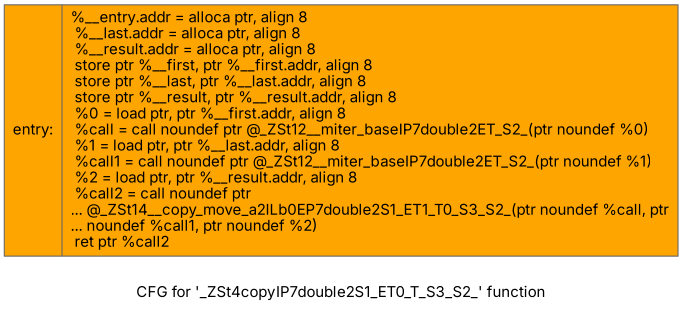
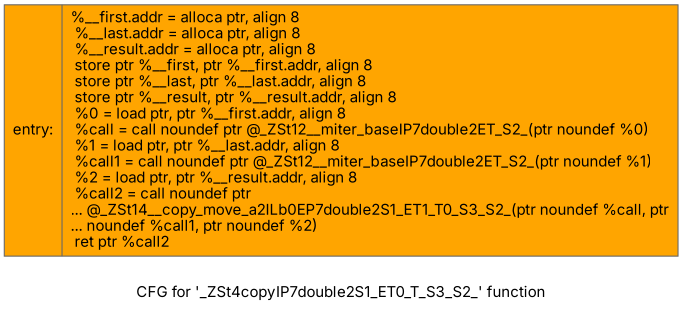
(190, 18) -> (186, 18)
